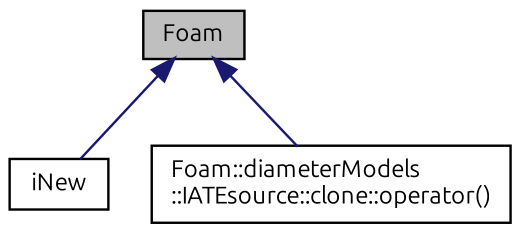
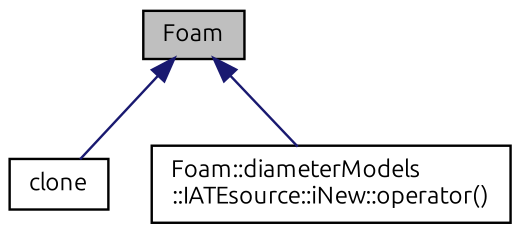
(59, 184) -> (59, 184)
(331, 184) -> (331, 184)
